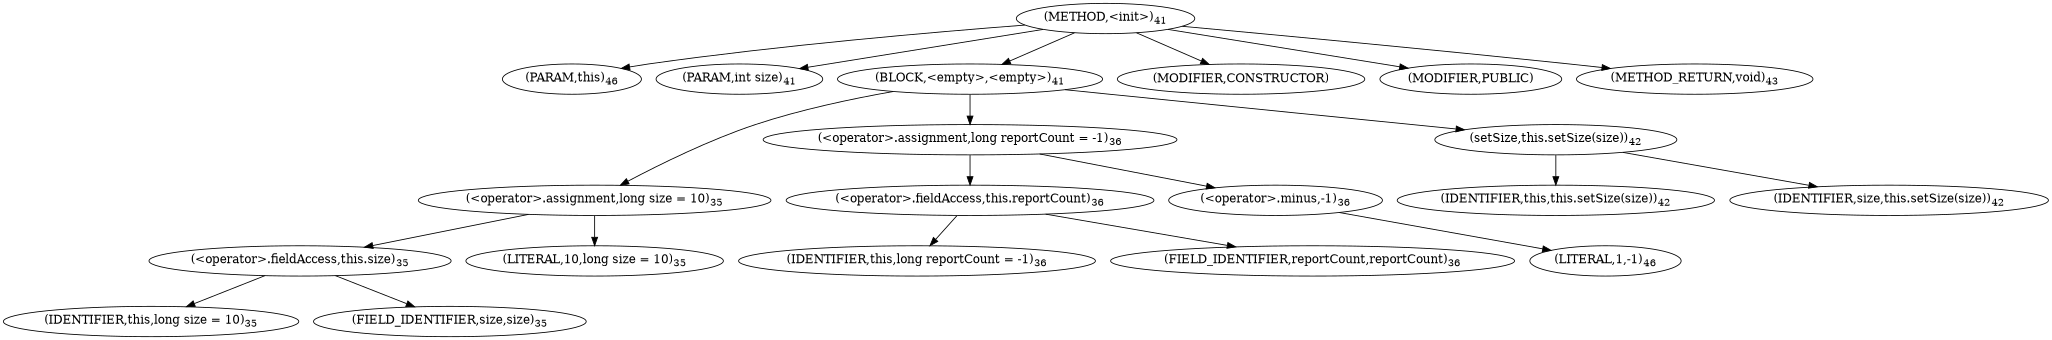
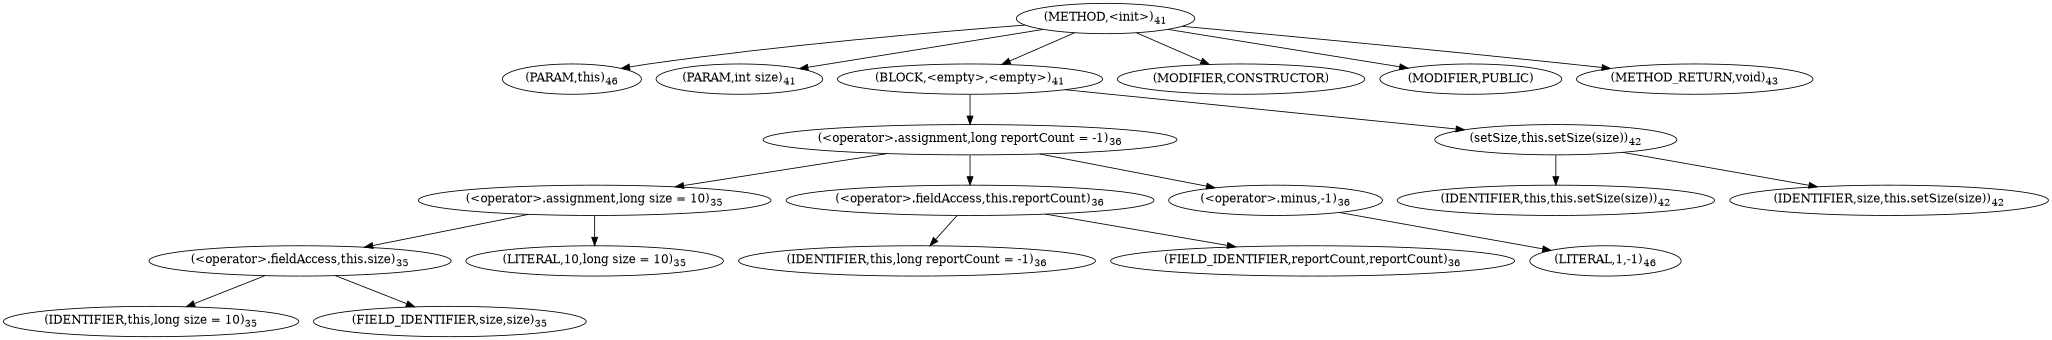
(757, 124) -> (785, 170)
